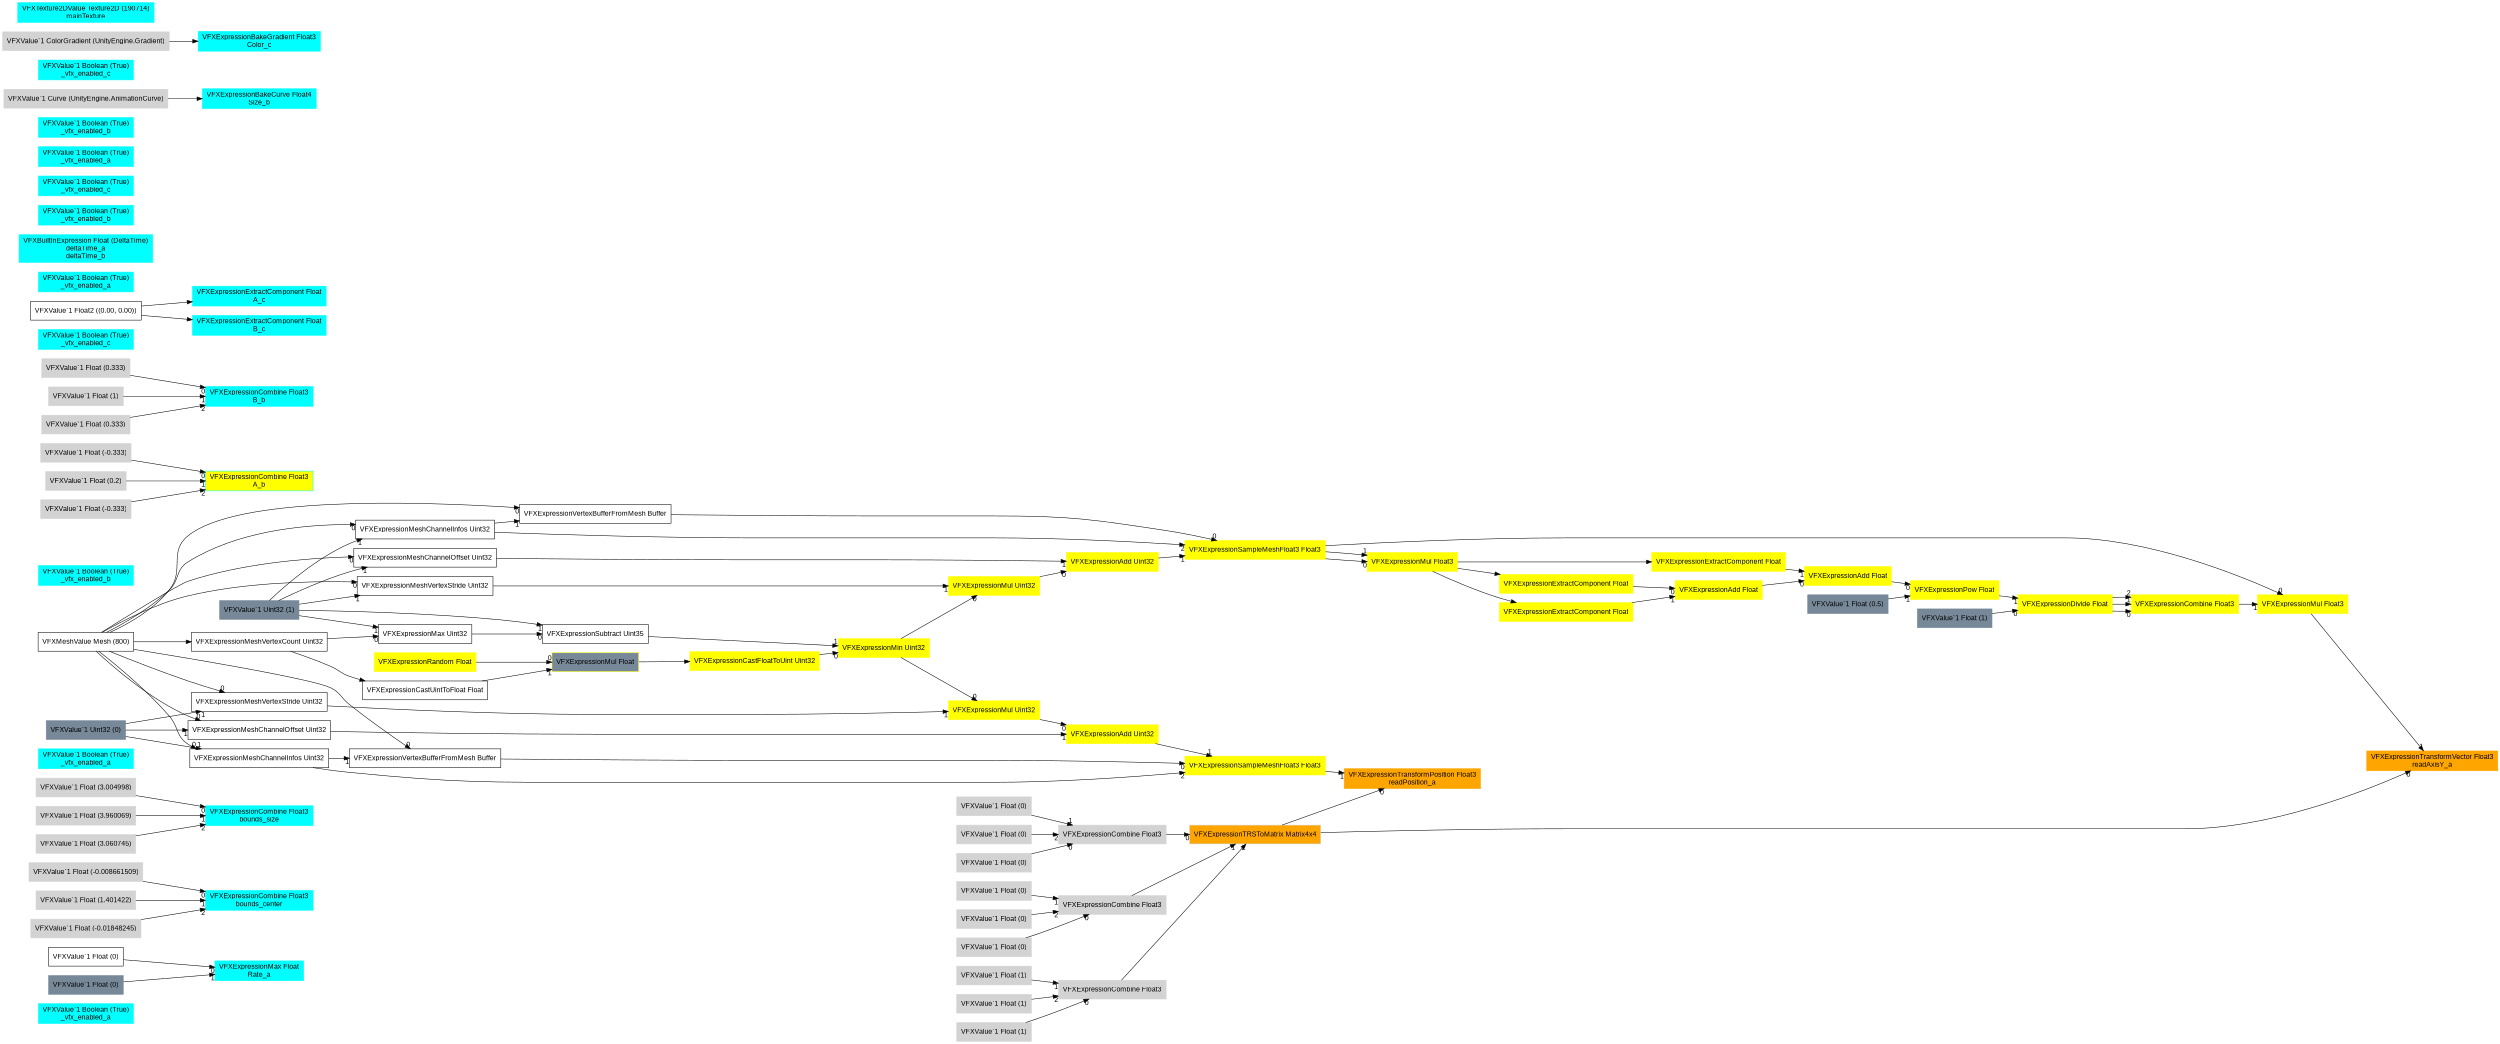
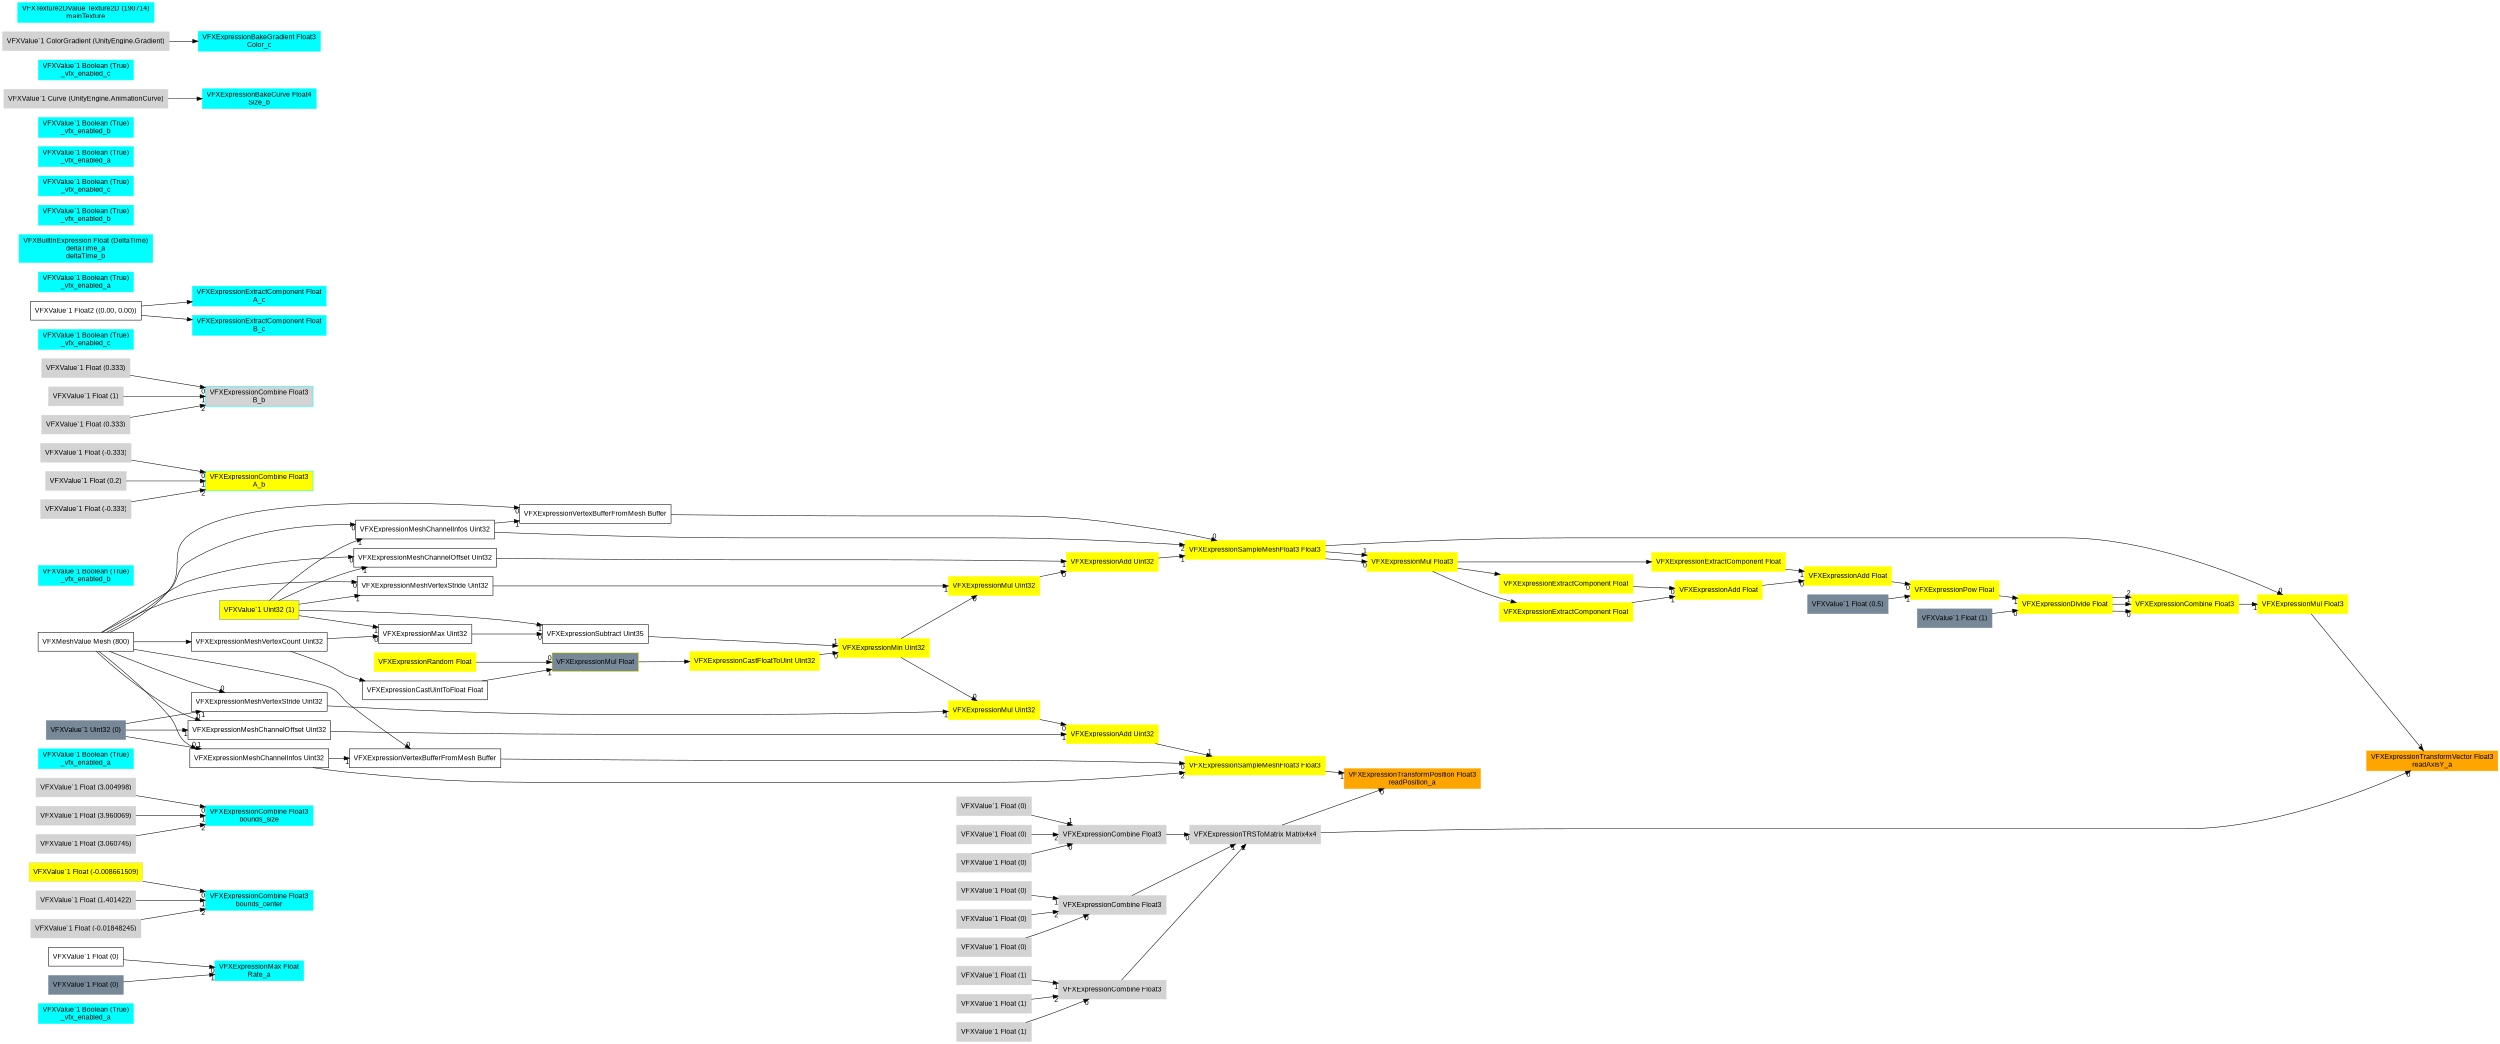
(259, 396) -> (259, 396)
(259, 610) -> (259, 610)
(1255, 835) -> (1255, 835)
(86, 872) -> (86, 872)
